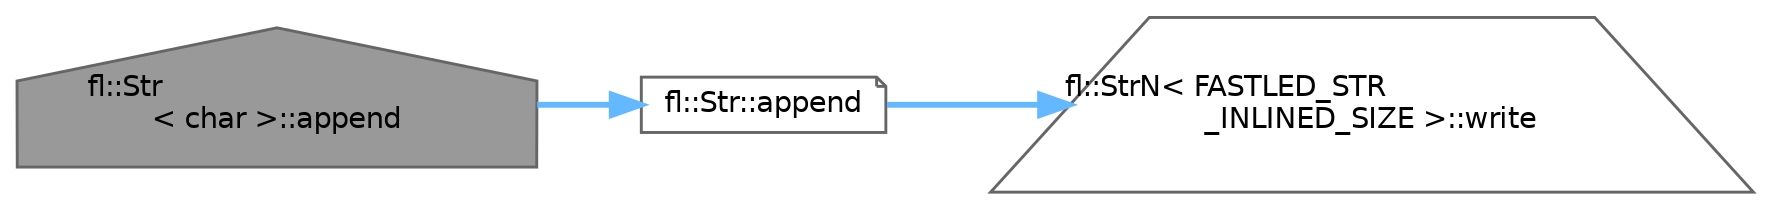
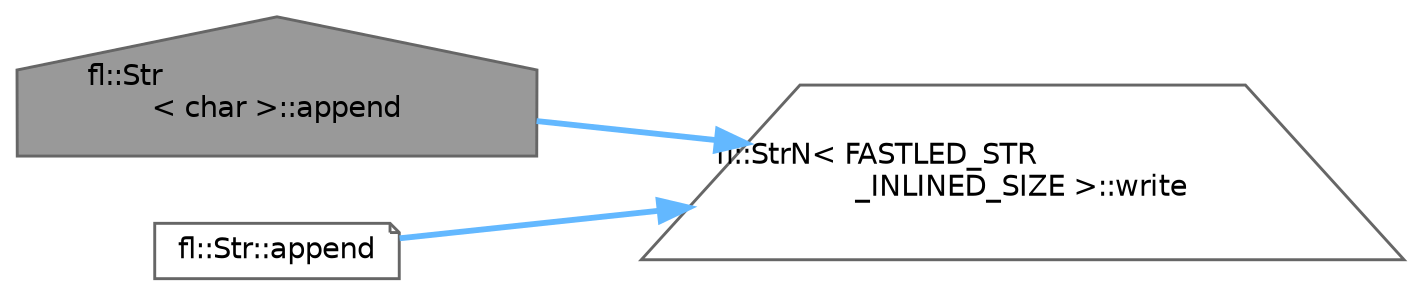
(574, 105) -> (627, 131)
